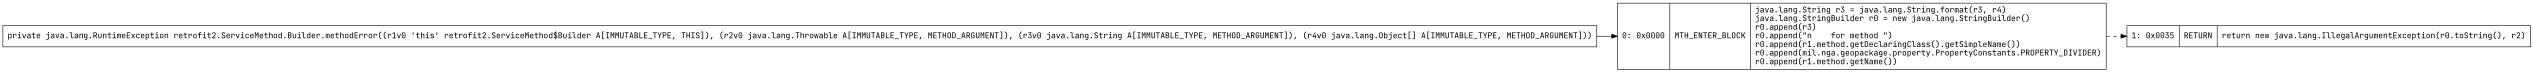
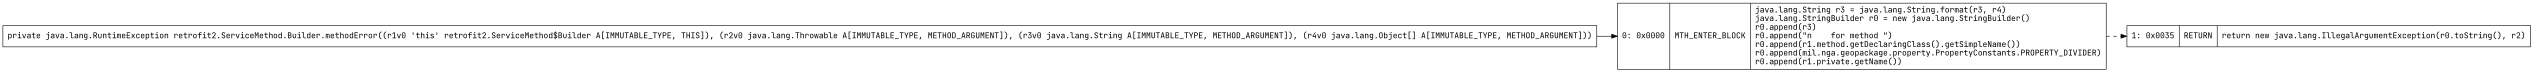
(1826, 62) -> (1828, 62)
